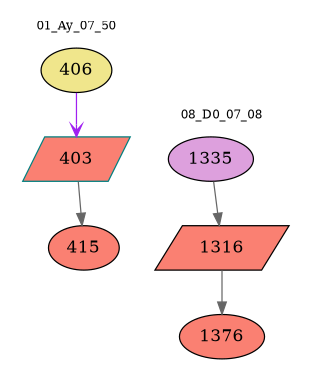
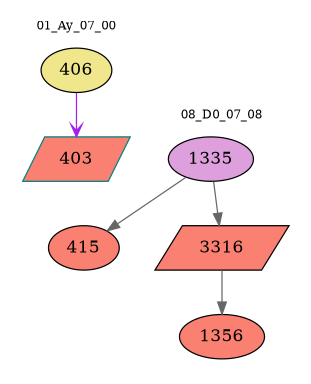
(76, 27) -> (76, 27)
(80, 197) -> (157, 197)
(222, 248) -> (222, 248)
(222, 337) -> (222, 337)
